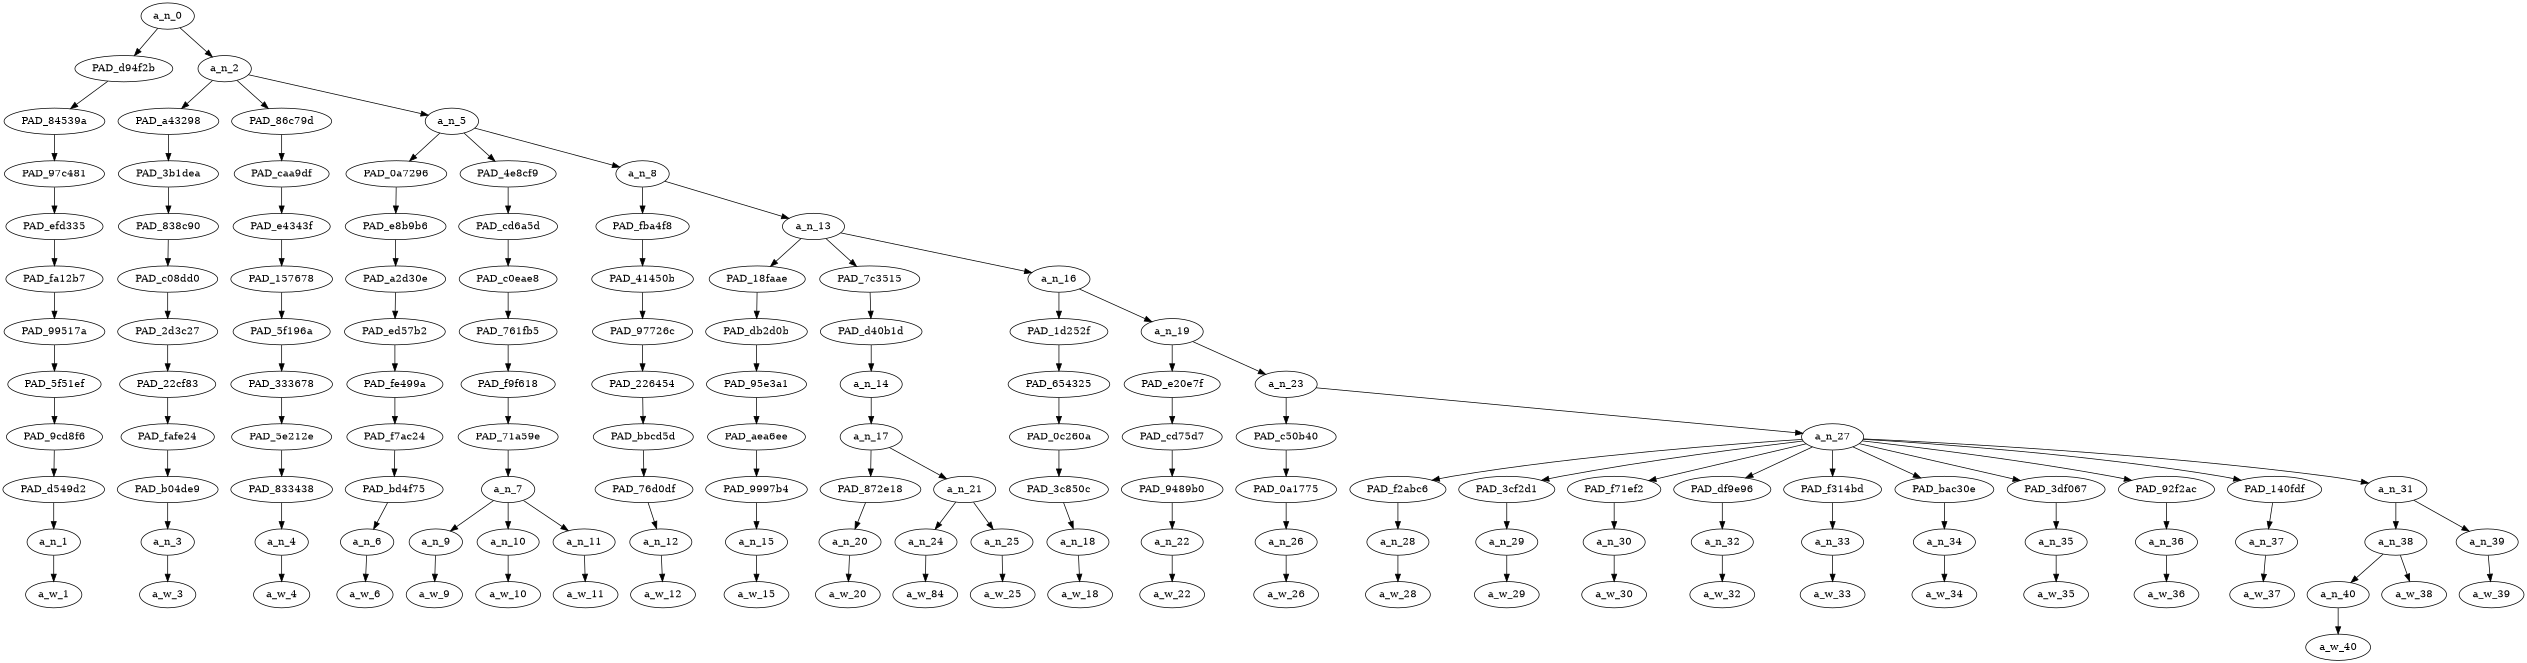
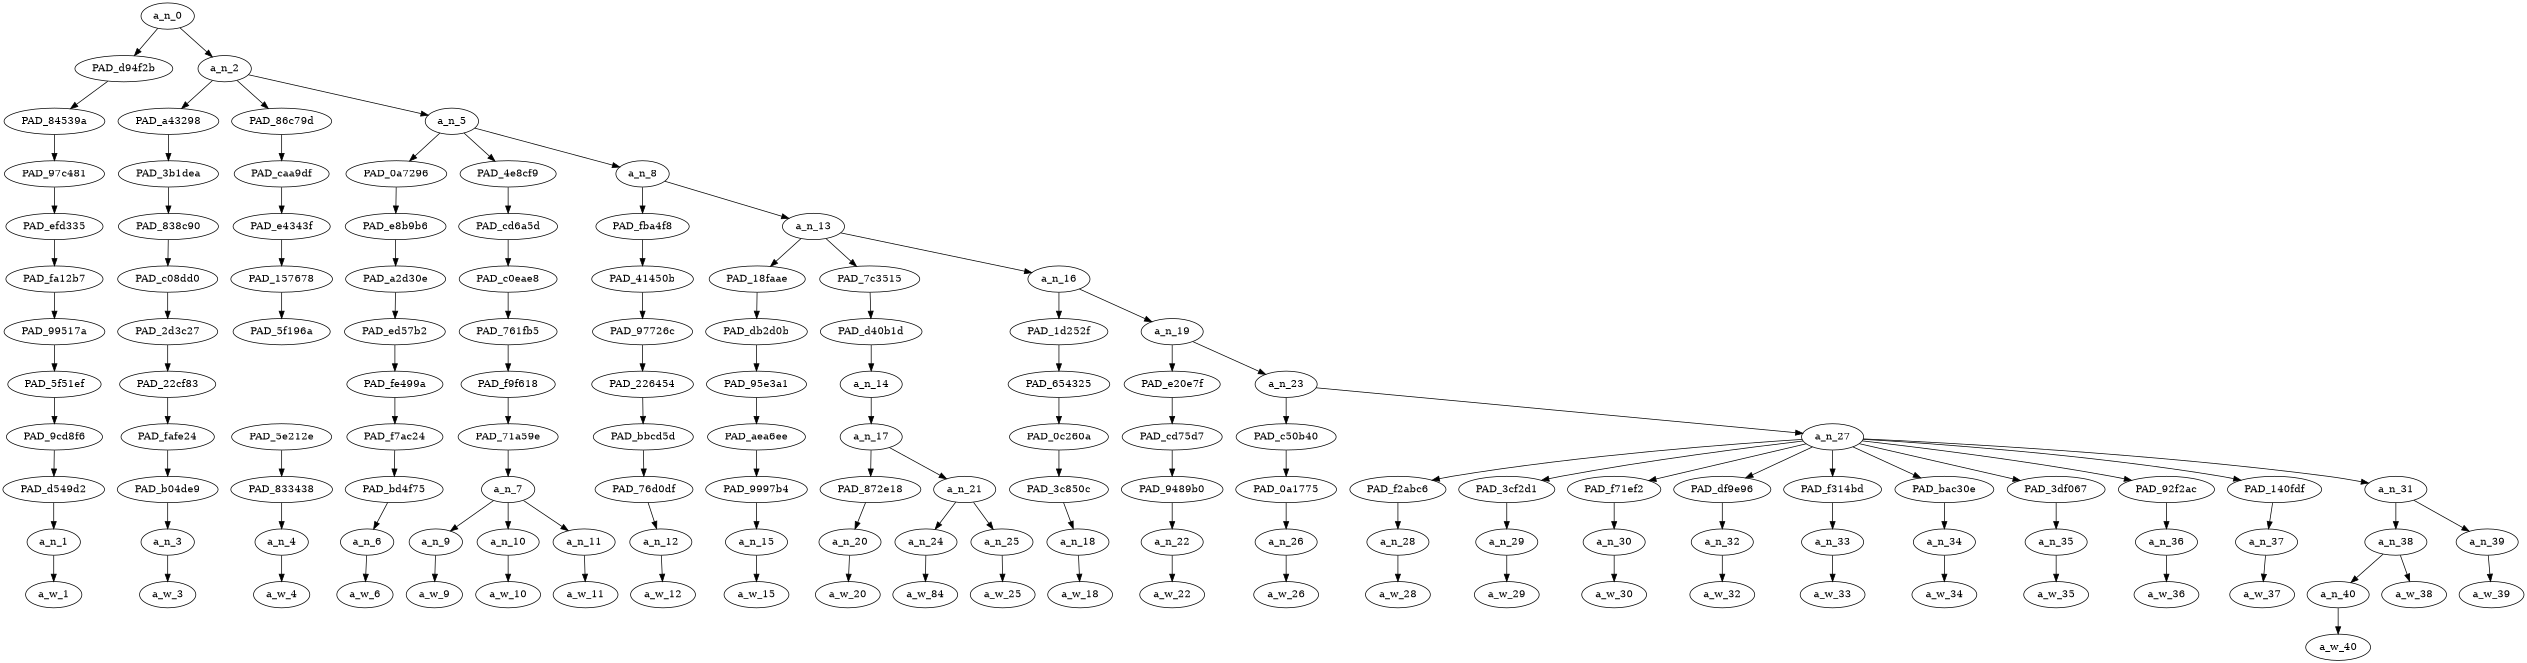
(282, 384) -> none
